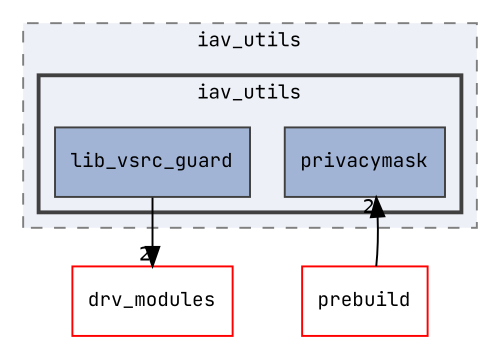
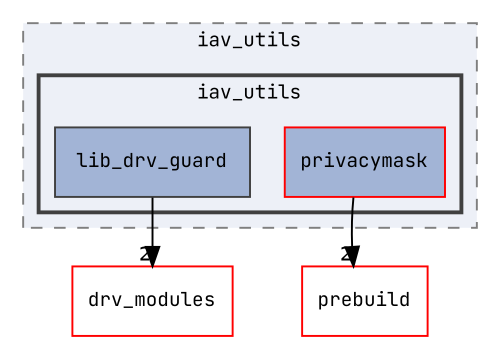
(153, 162) -> (153, 162)
(365, 162) -> (365, 162)
(378, 242) -> (352, 222)
